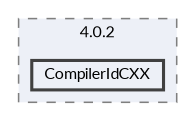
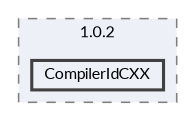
(98, 33) -> (98, 33)
